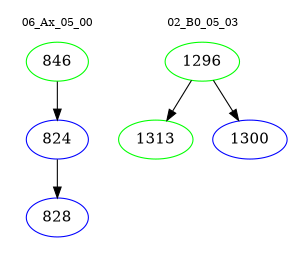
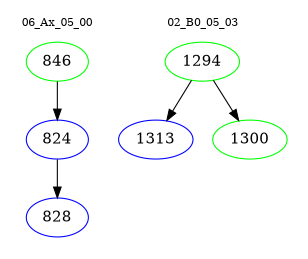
(202, 62) -> (202, 62)
(156, 140) -> (156, 140)
(250, 140) -> (250, 140)
